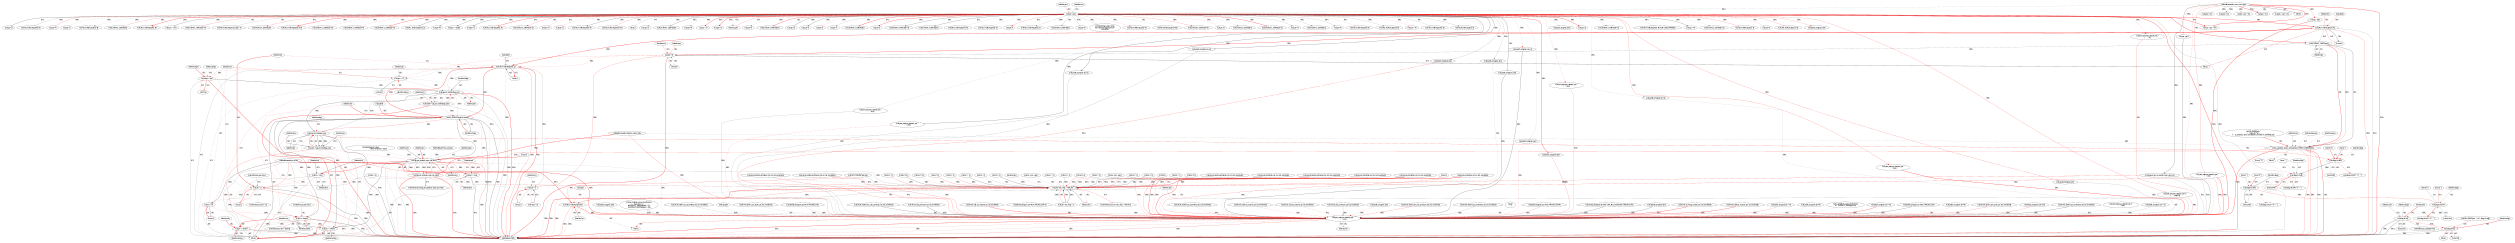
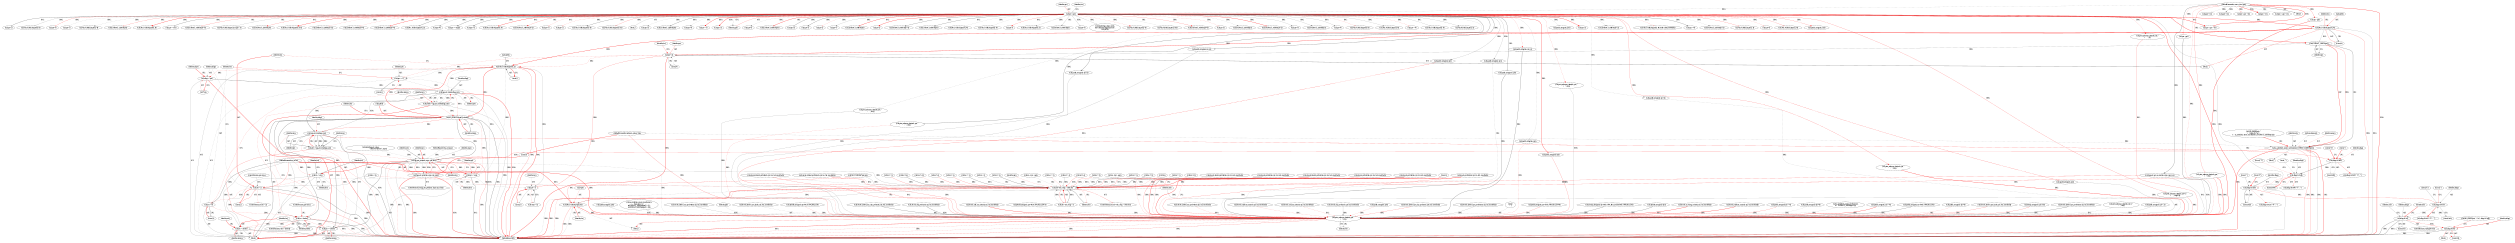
(526, 147) -> (573, 143)
